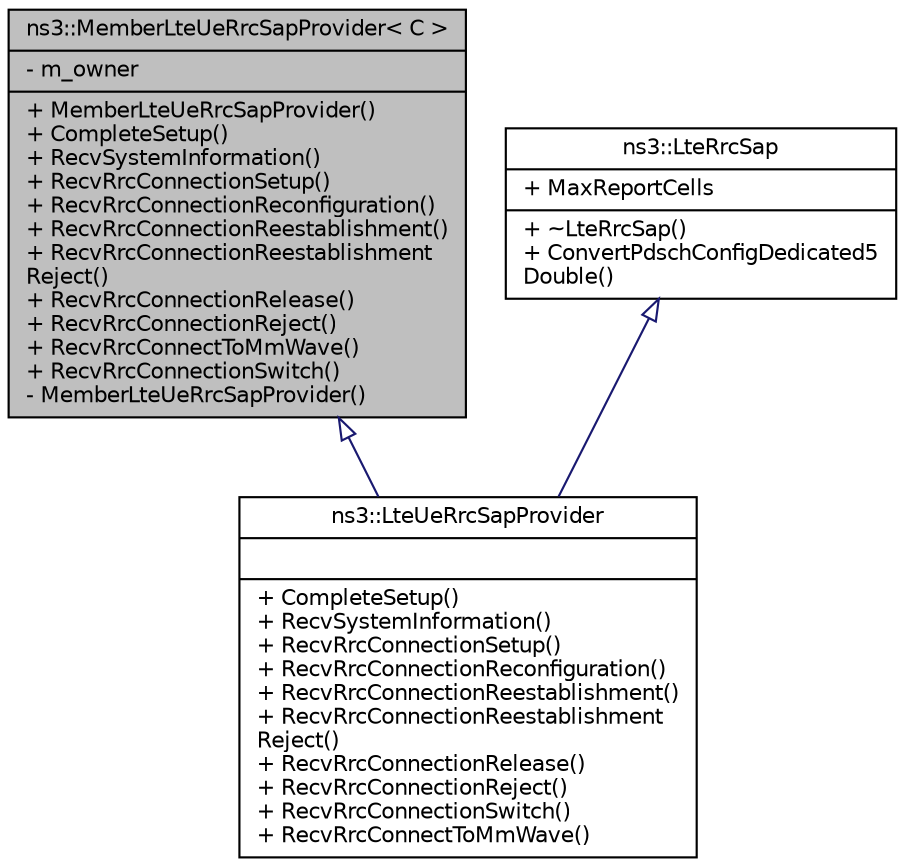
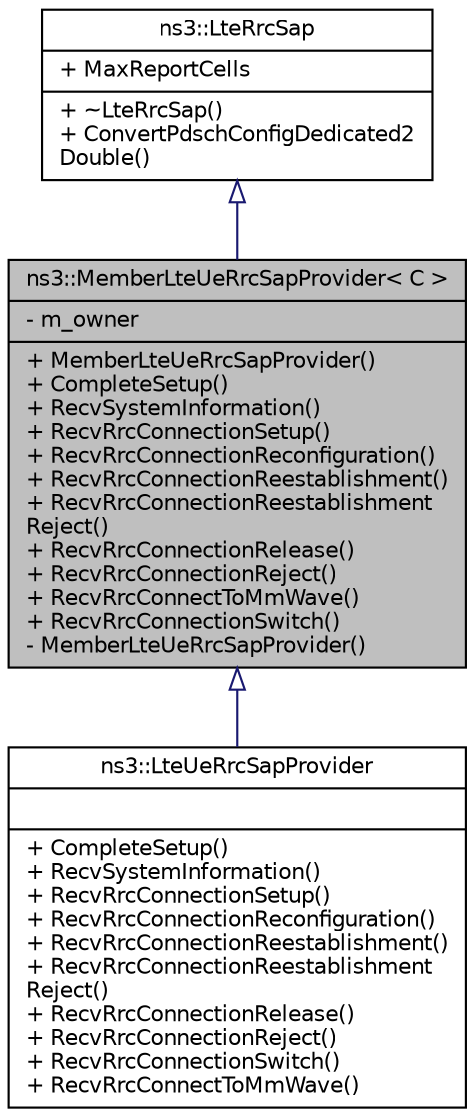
(701, 253) -> (237, 135)
(604, 407) -> (237, 231)
